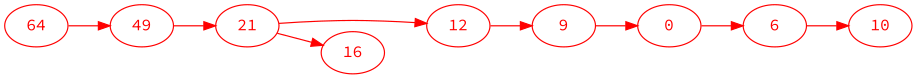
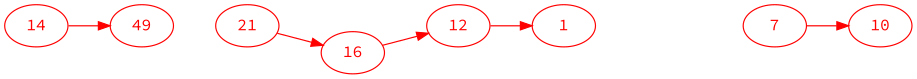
(347, 20) -> (400, 41)
(36, 26) -> (36, 26)
(189, 26) -> none
(564, 26) -> (564, 26)
(669, 26) -> none
(775, 26) -> (775, 26)
